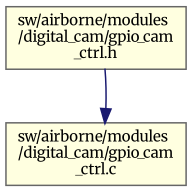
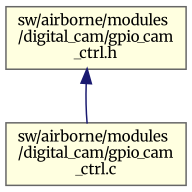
(106, 89) -> (86, 104)
